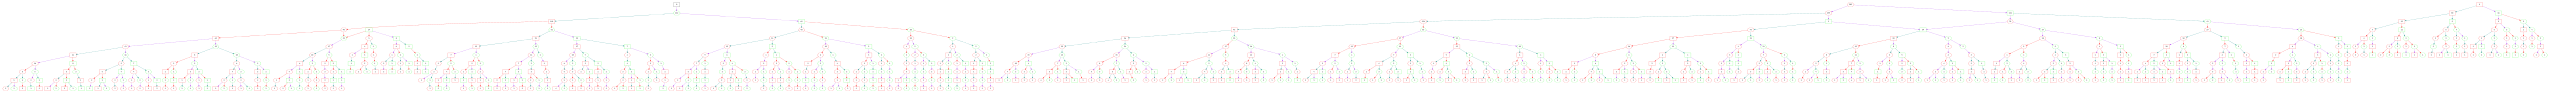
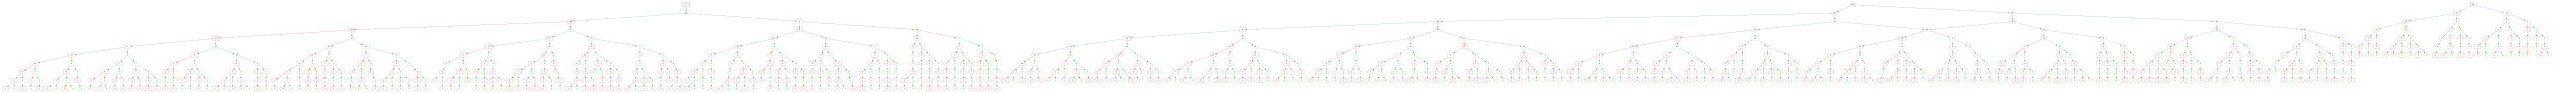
(357, 34) -> (358, 42)
